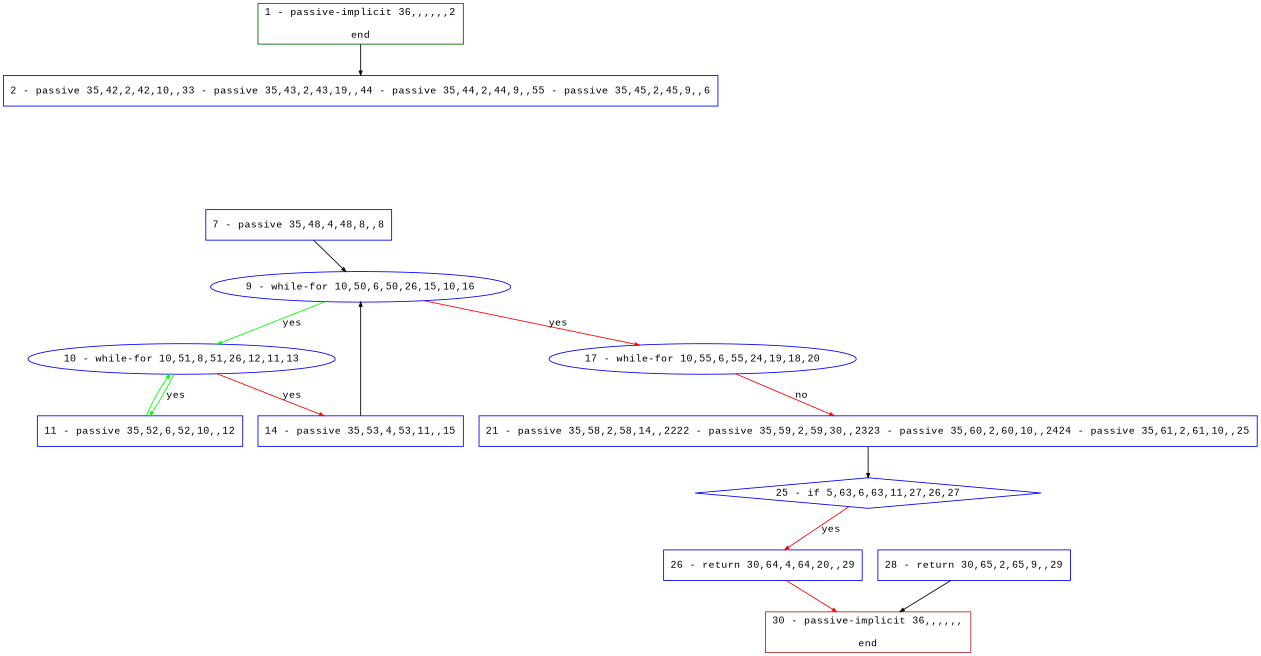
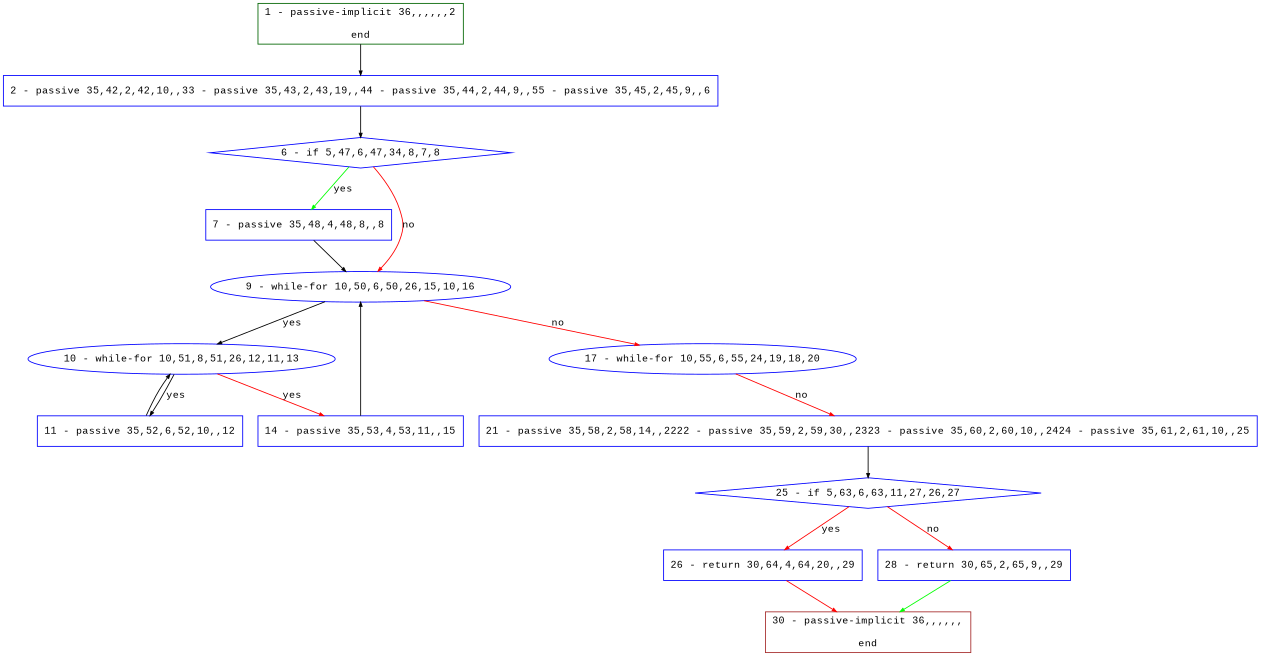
none -> (361, 153)
(273, 322) -> (273, 322)
(558, 323) -> (558, 323)
(164, 393) -> (164, 393)
(156, 396) -> (156, 396)
none -> (918, 527)
(927, 595) -> (927, 595)
